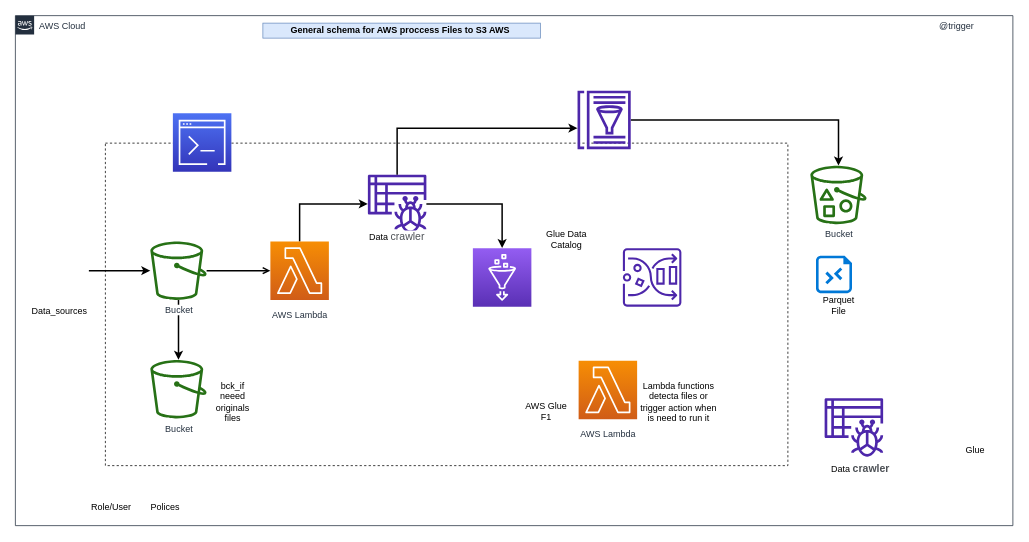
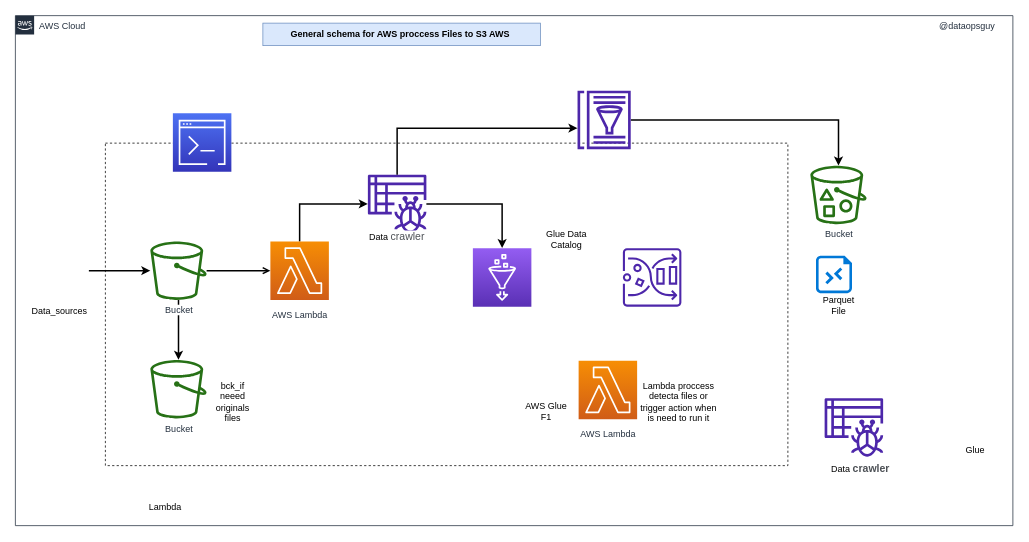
(958, 26) -> (967, 26)
(402, 30) -> (402, 34)
(679, 402) -> (679, 402)
(111, 507) -> none
(165, 507) -> (165, 507)
